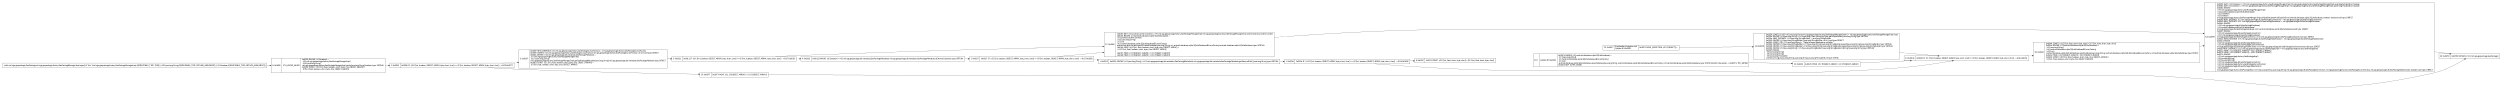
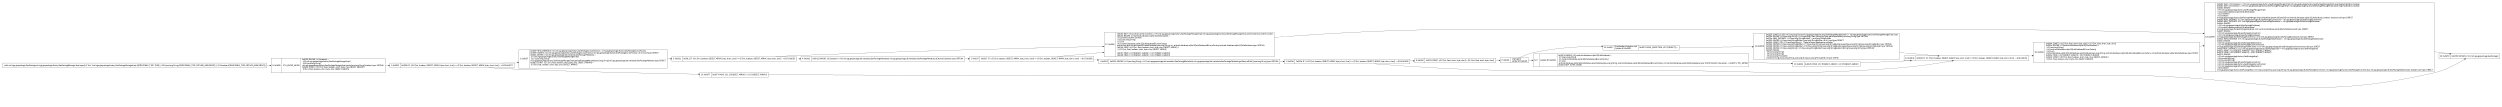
none -> (1514, 60)
